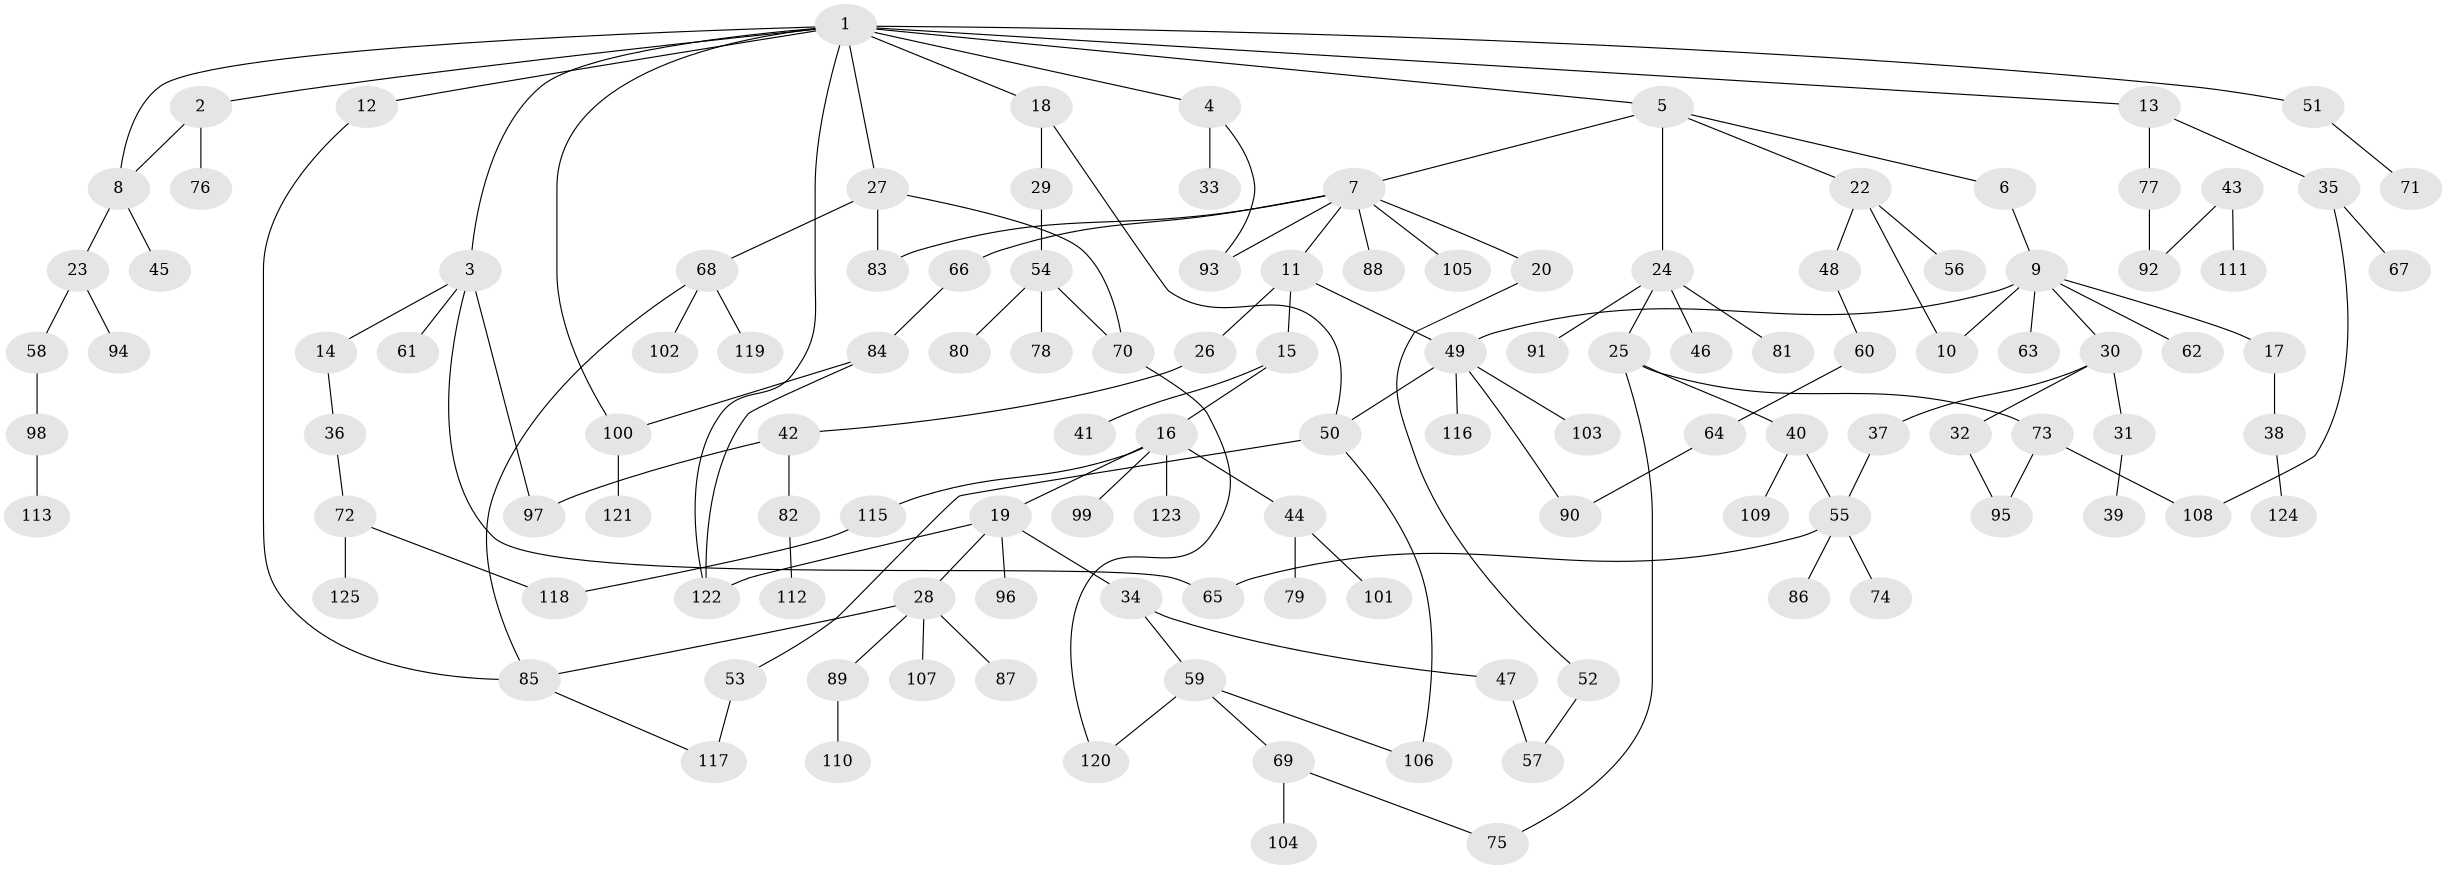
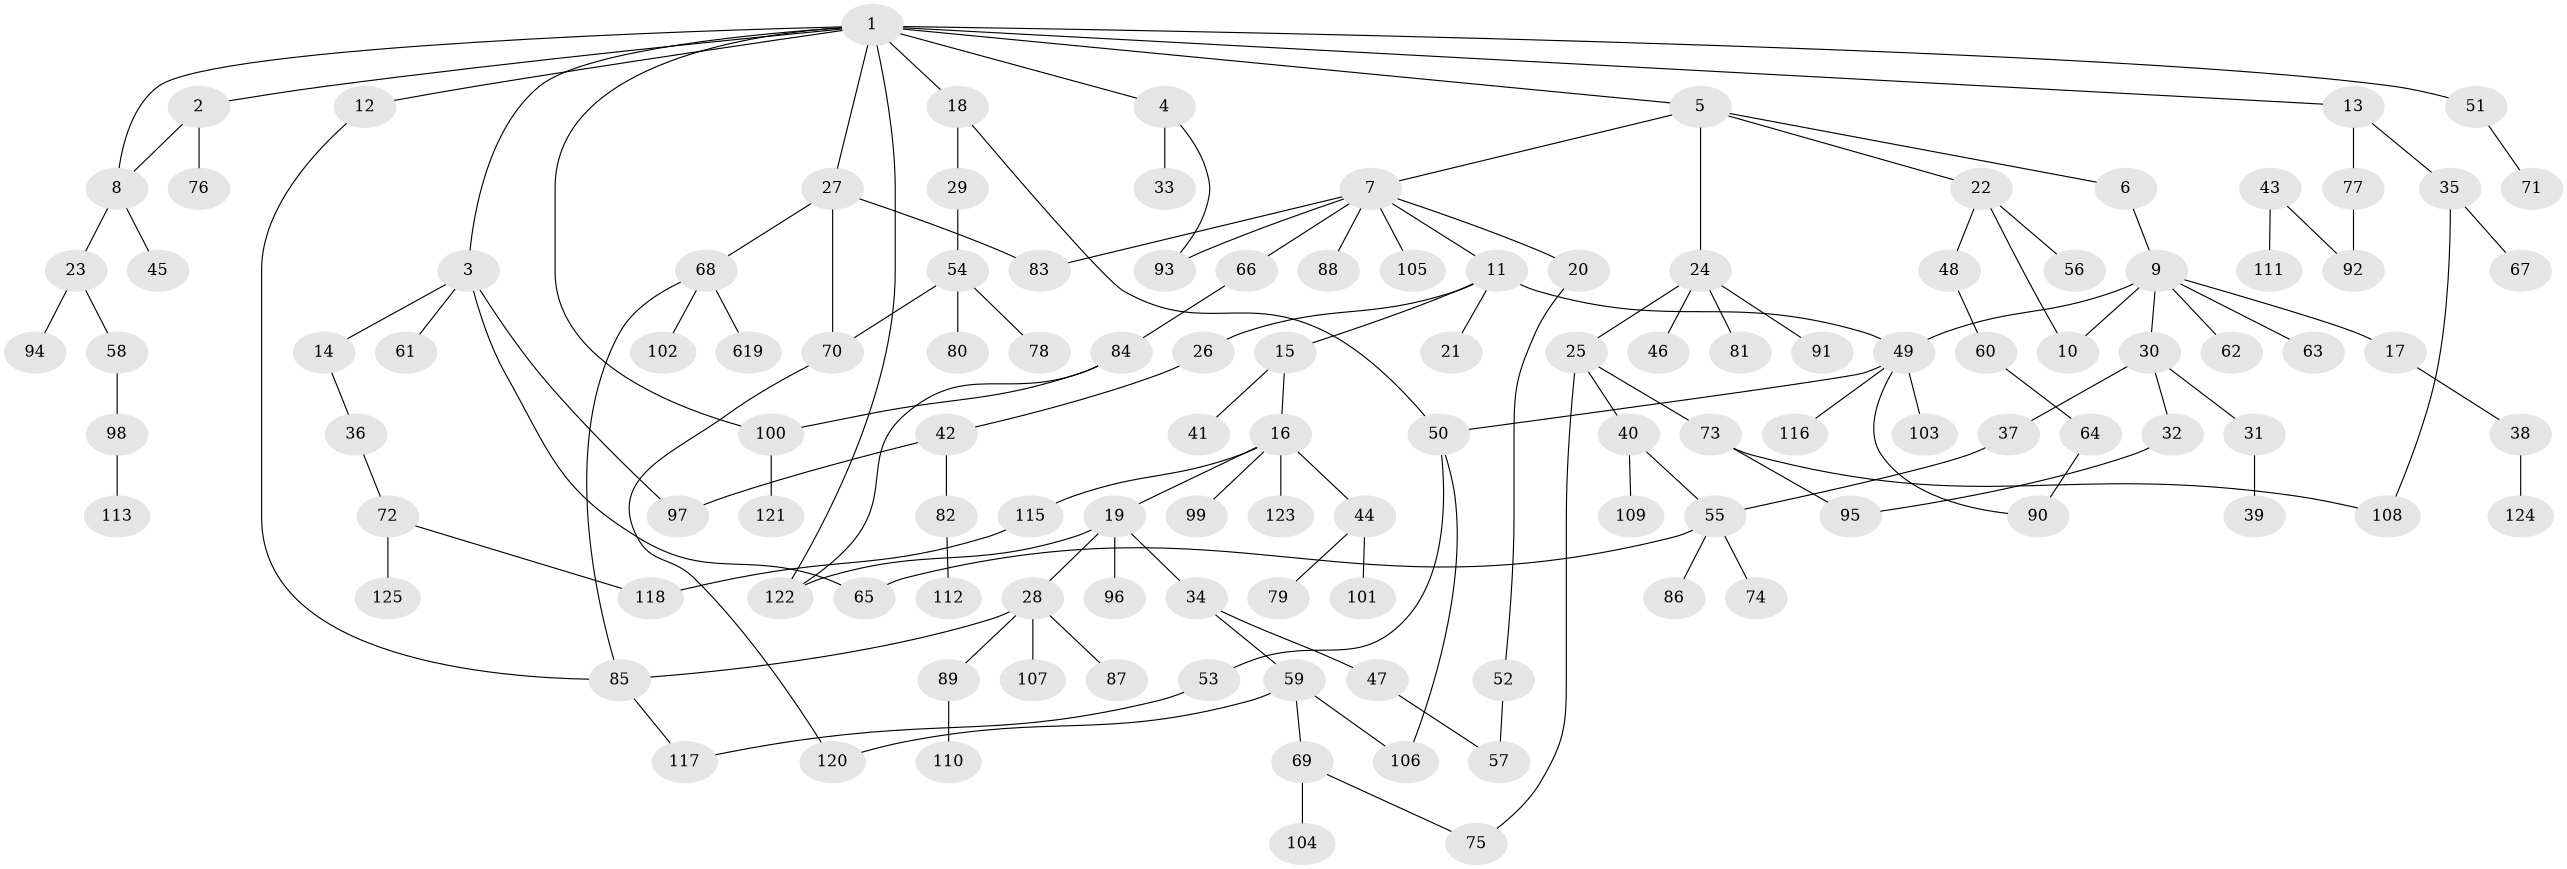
(750, 353) -> (748, 353)
none -> (1451, 353)
